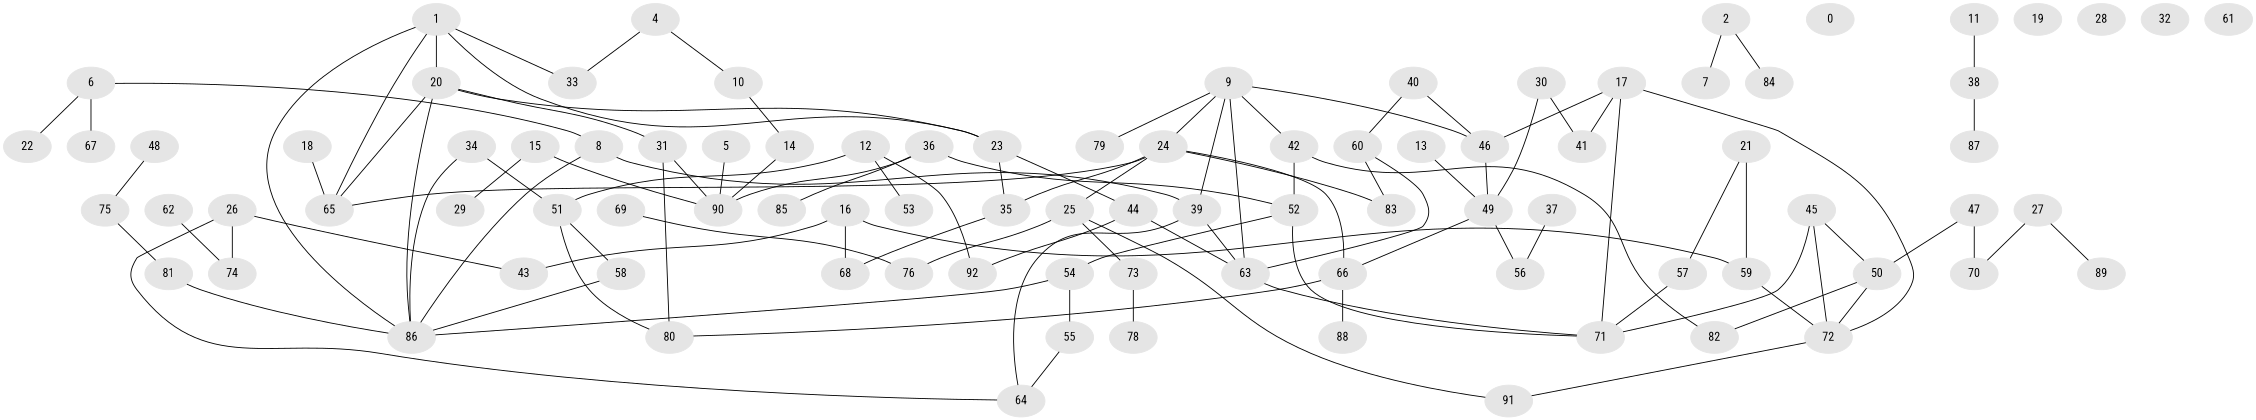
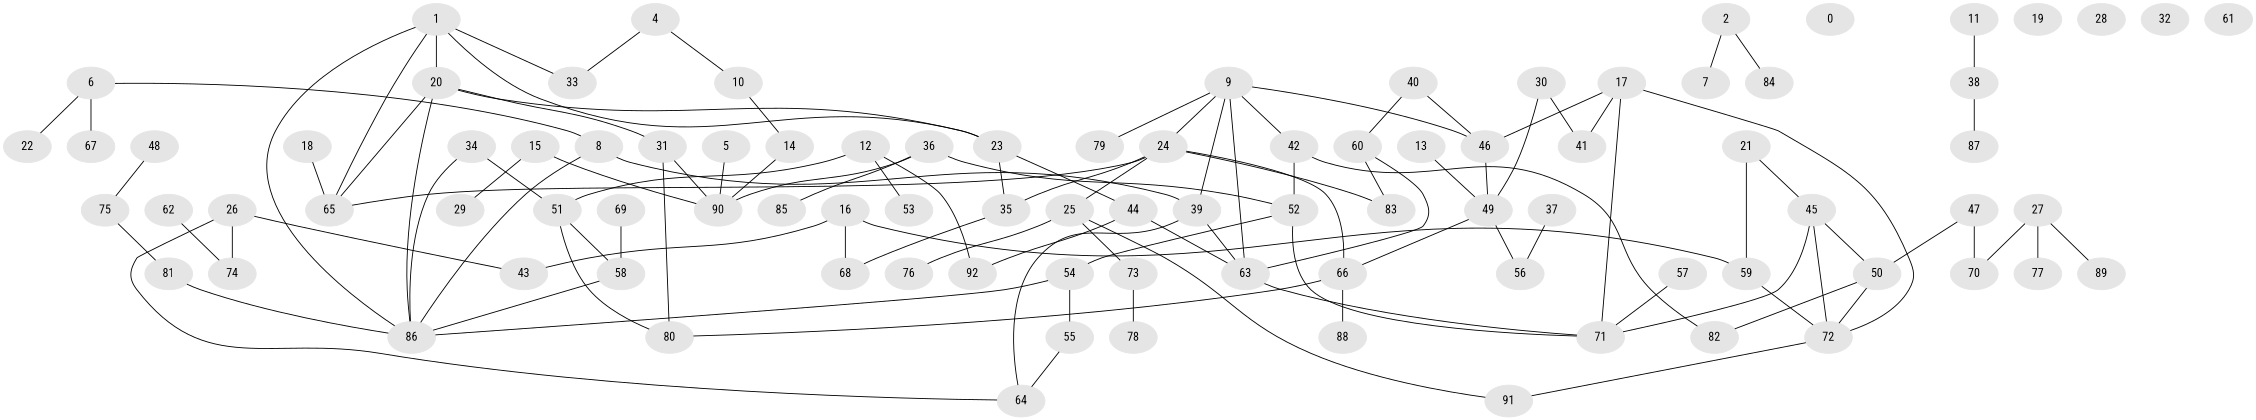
(1715, 210) -> (1779, 178)
(749, 235) -> (621, 242)
none -> (2038, 274)
